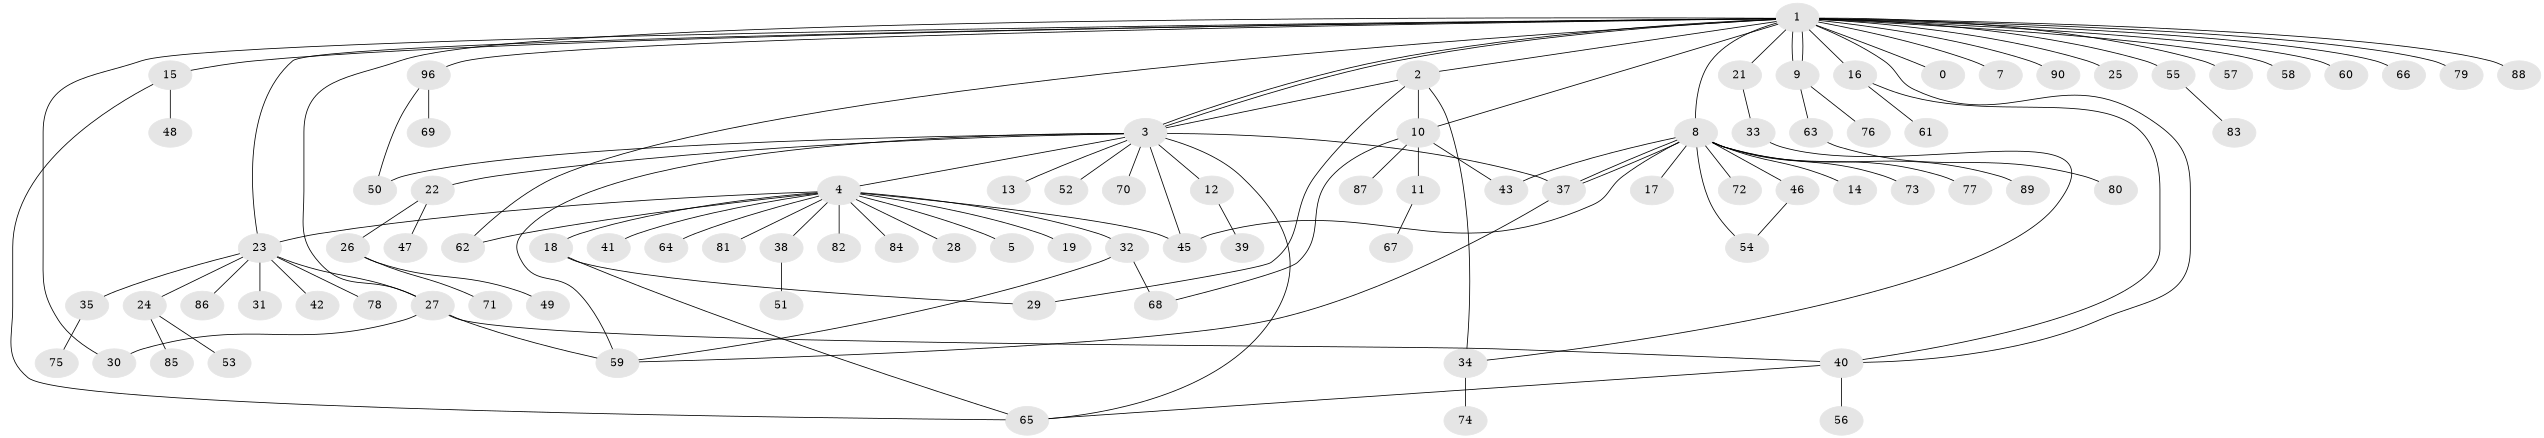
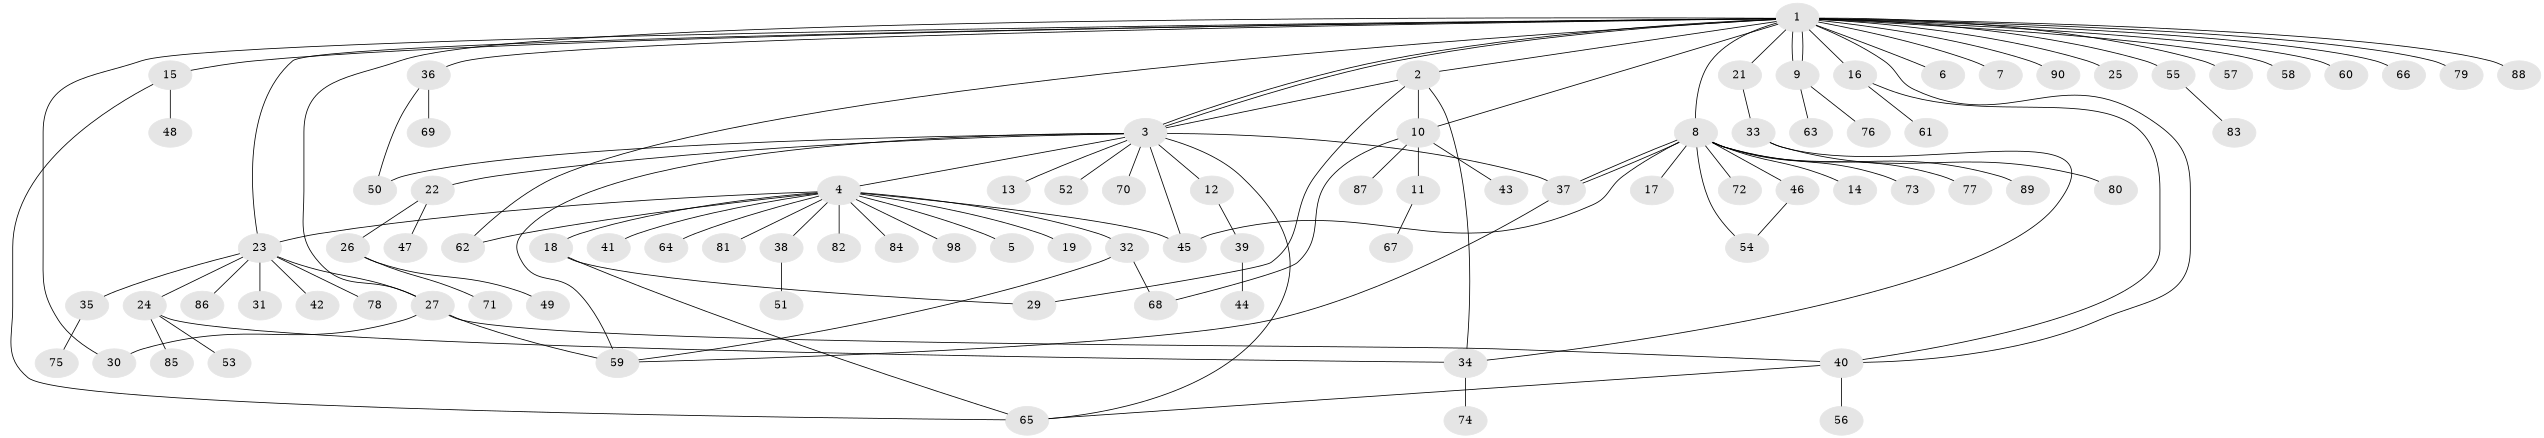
(429, 75) -> (429, 75)
(1943, 75) -> (1943, 75)
(1598, 156) -> none
(1963, 163) -> (1968, 162)
(954, 248) -> (954, 248)
none -> (1242, 306)
none -> (769, 351)
